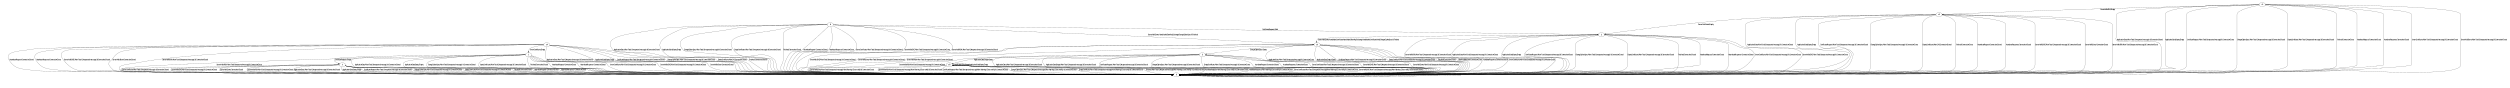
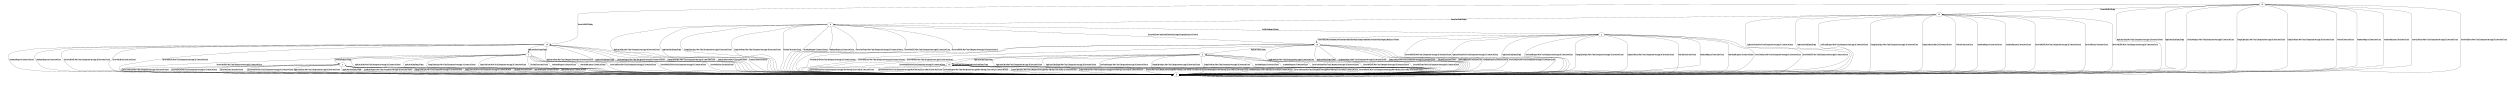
none -> (1393, 5)
(1770, 18) -> (1385, 20)
(1270, 30) -> (1270, 30)
(537, 50) -> (537, 50)
(1258, 50) -> (1258, 50)
